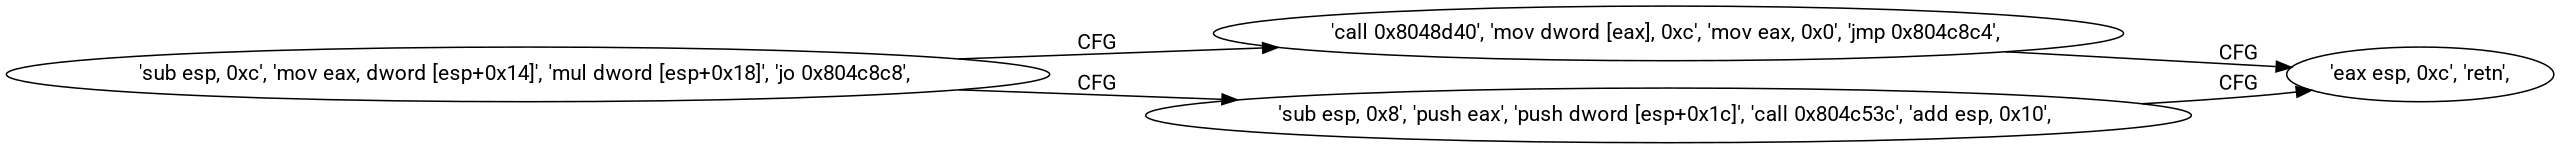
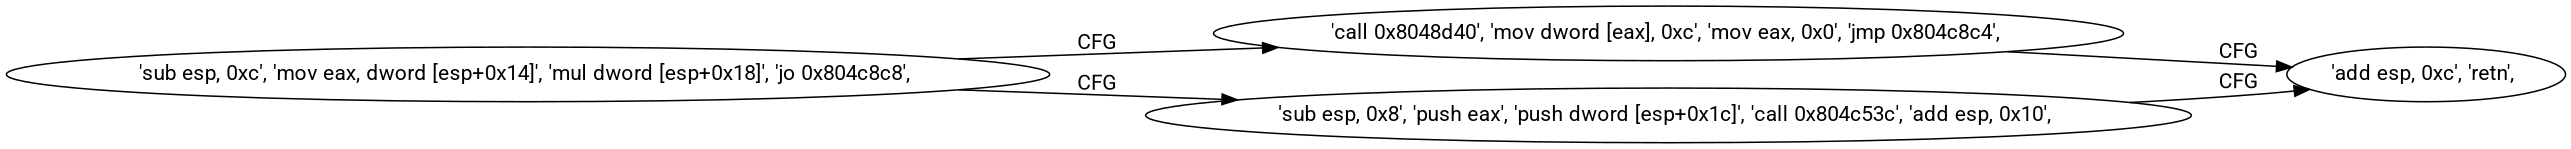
(2420, 74) -> (2426, 74)
